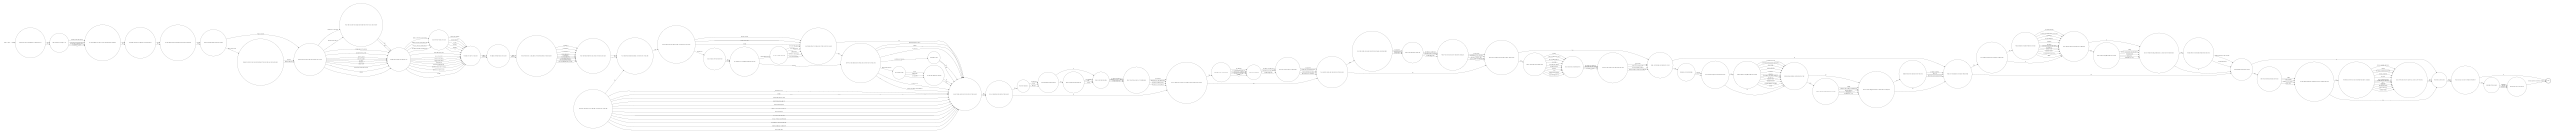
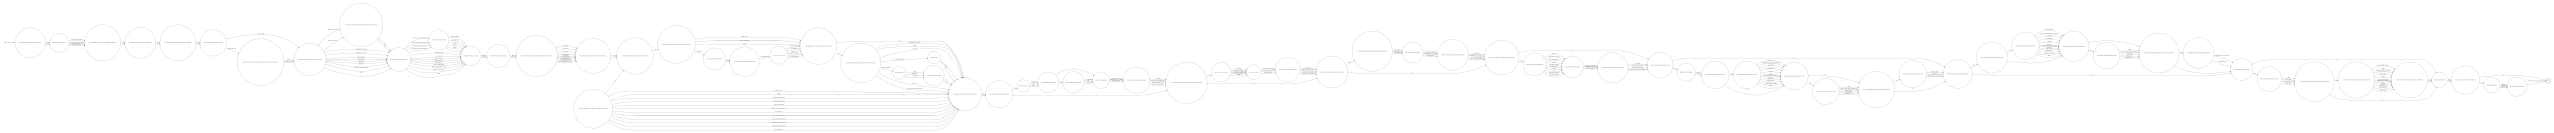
(800, 66) -> none
